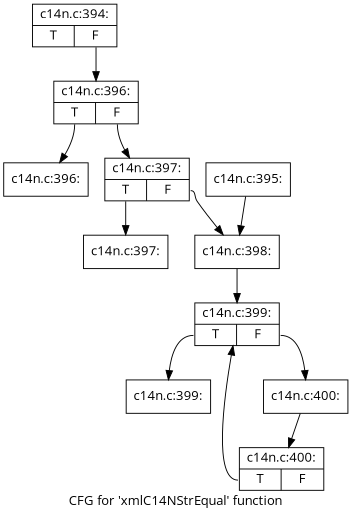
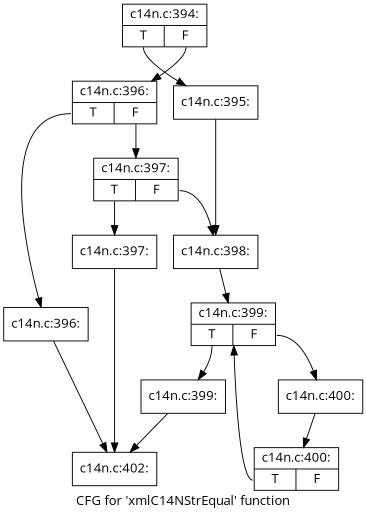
none -> (158, 67)
none -> (115, 469)
